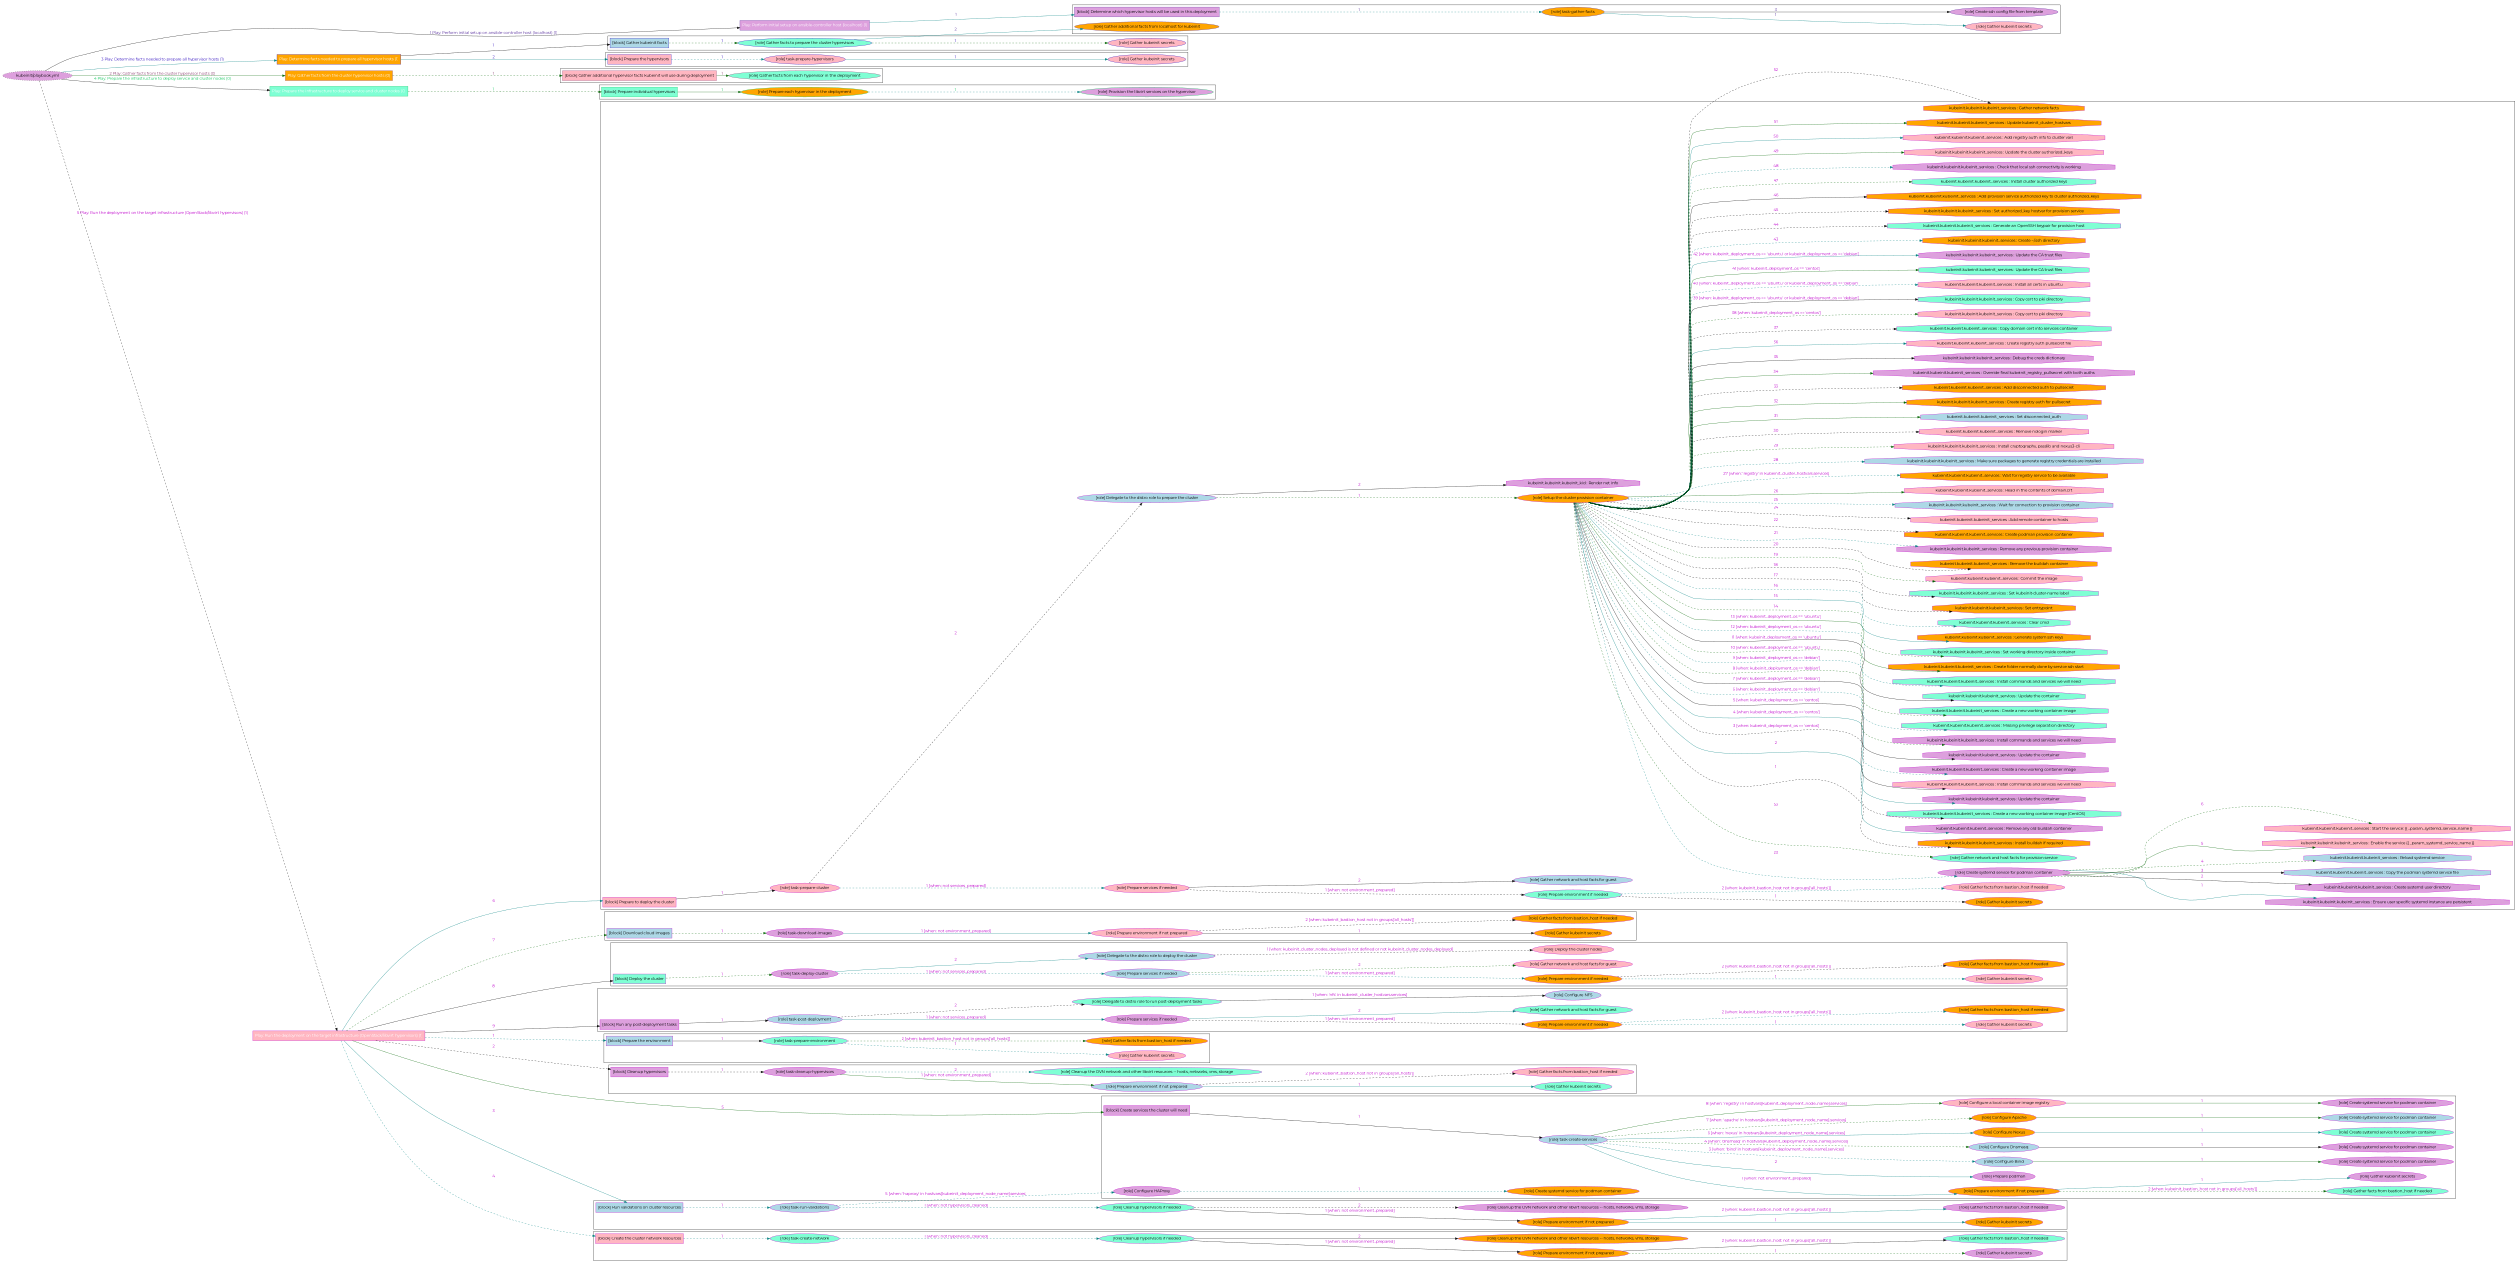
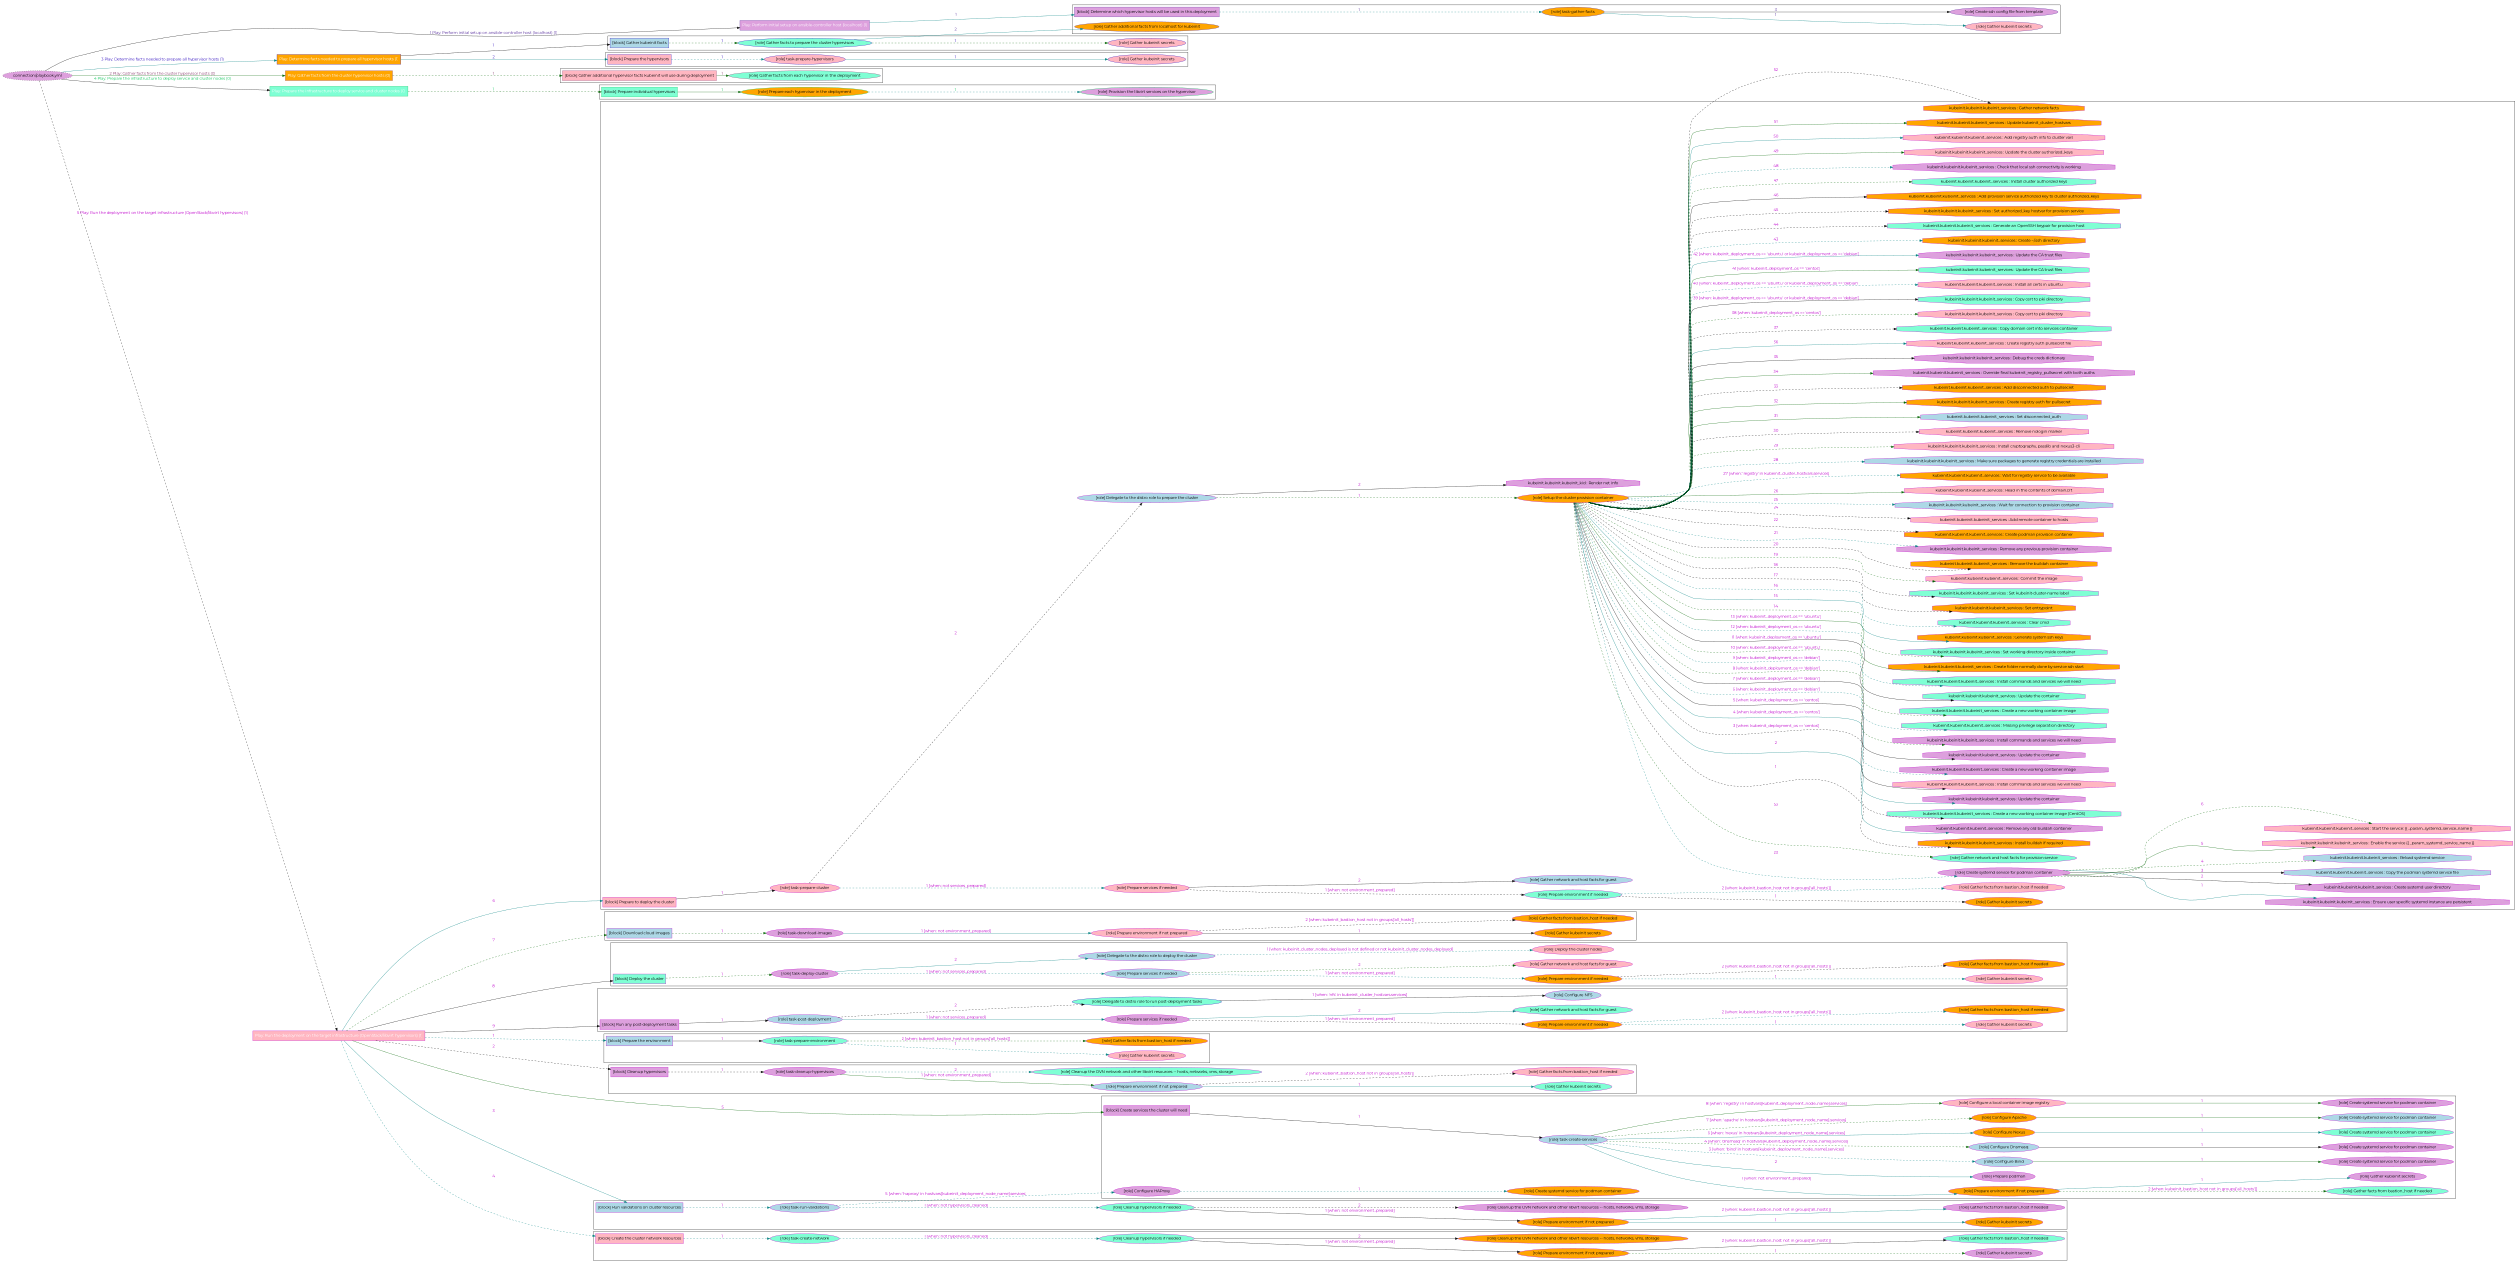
(37, 76) -> (37, 76)
(1372, 953) -> (1372, 953)
(1147, 1002) -> (1147, 1002)
